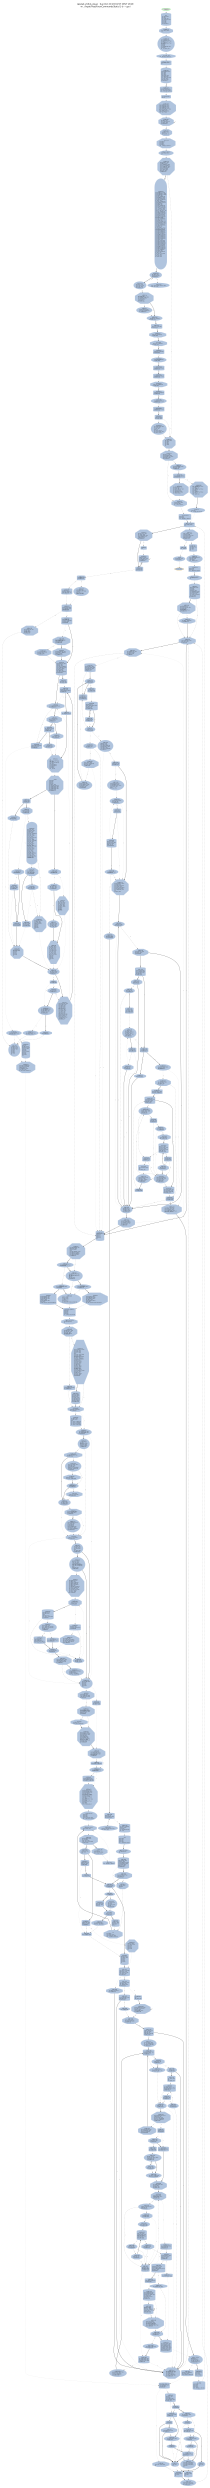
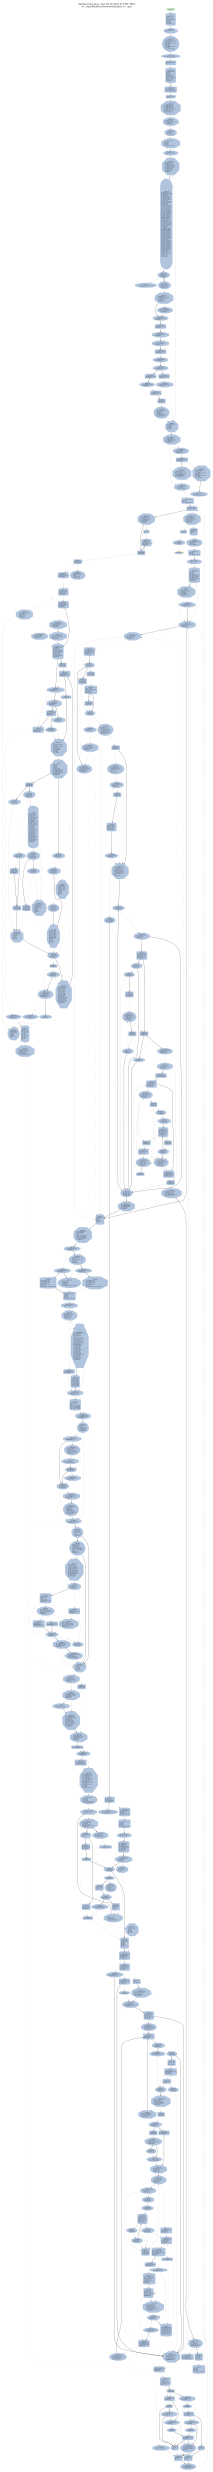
(159, 368) -> (161, 368)
(159, 388) -> (156, 372)
